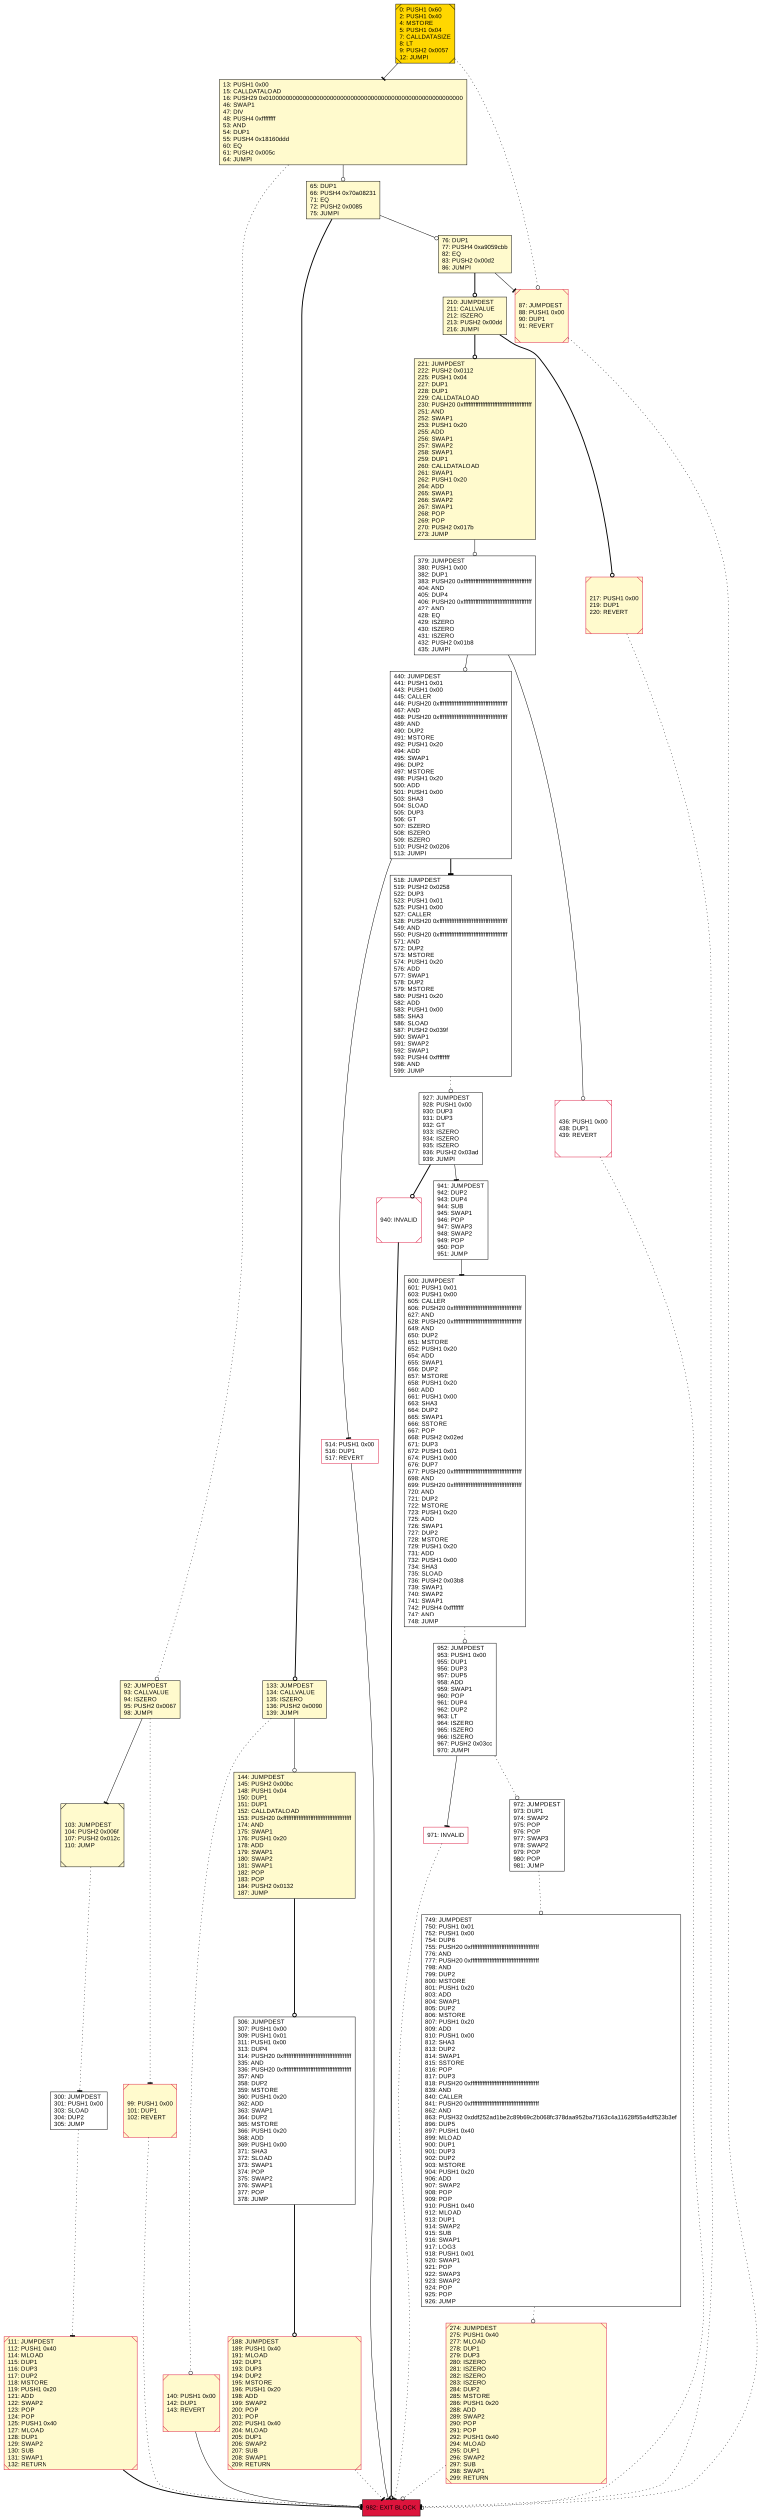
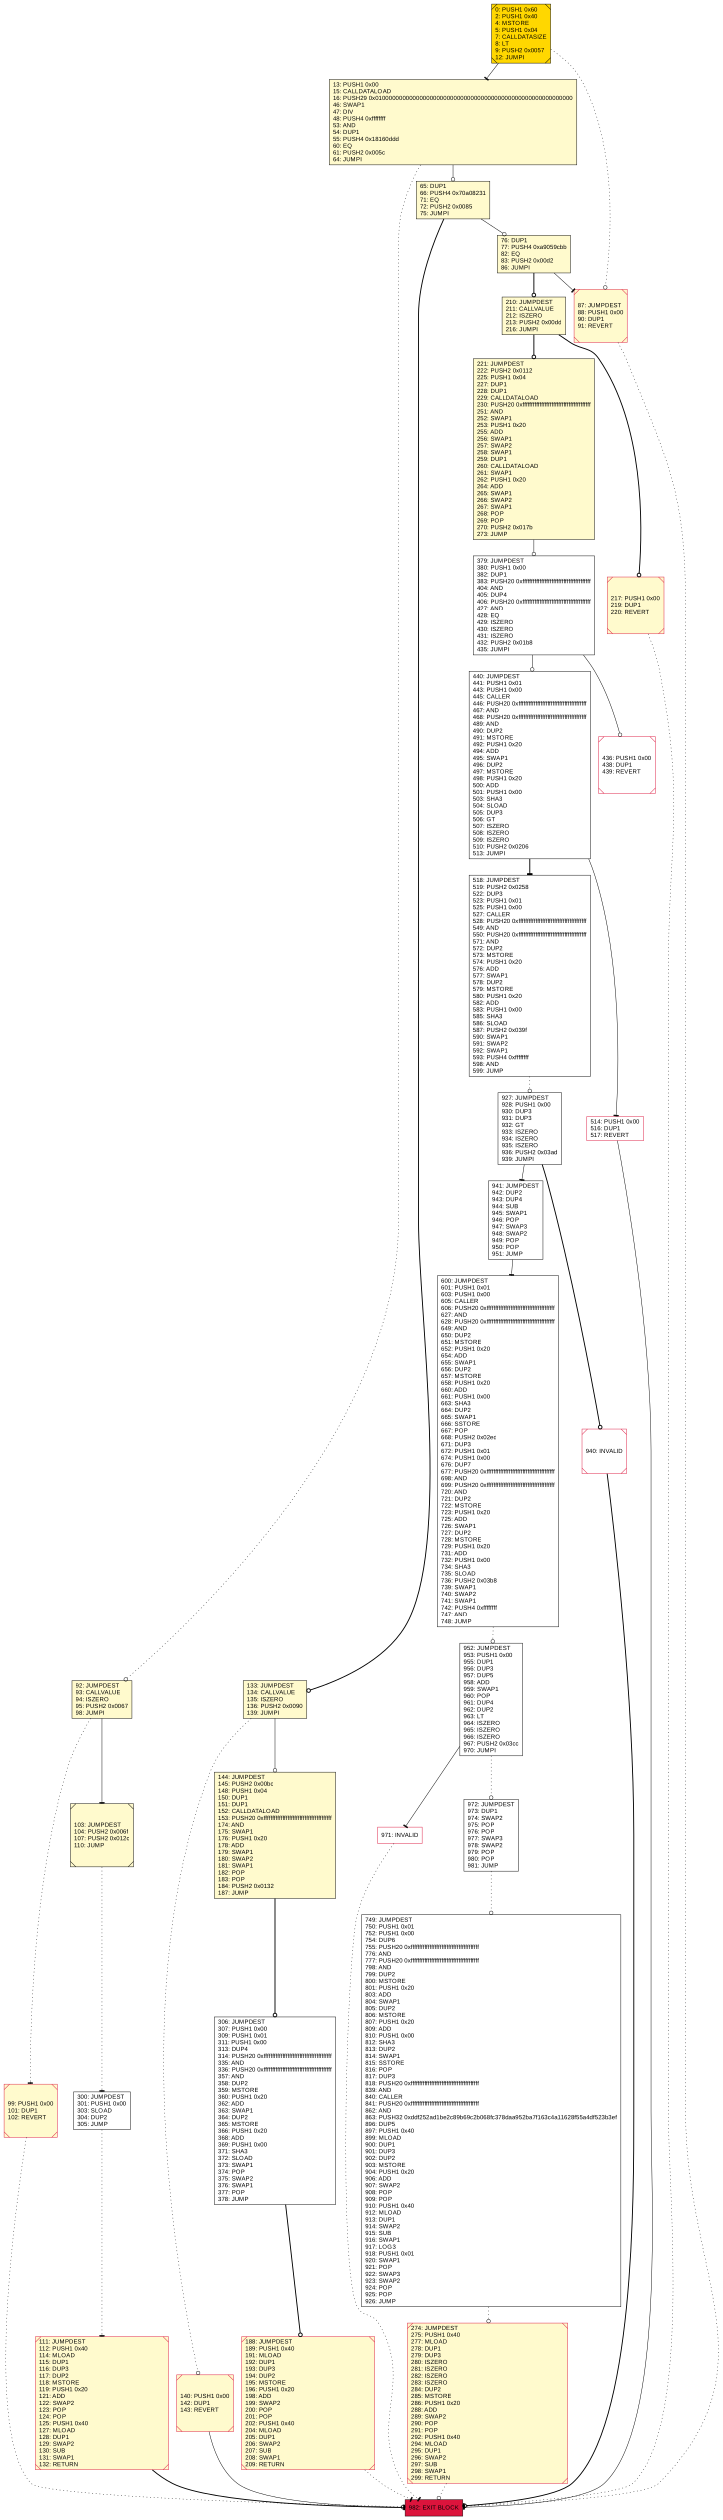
(694, 1922) -> none
(146, 2413) -> (41, 2486)
